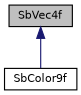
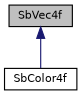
(41, 79) -> (41, 79)
